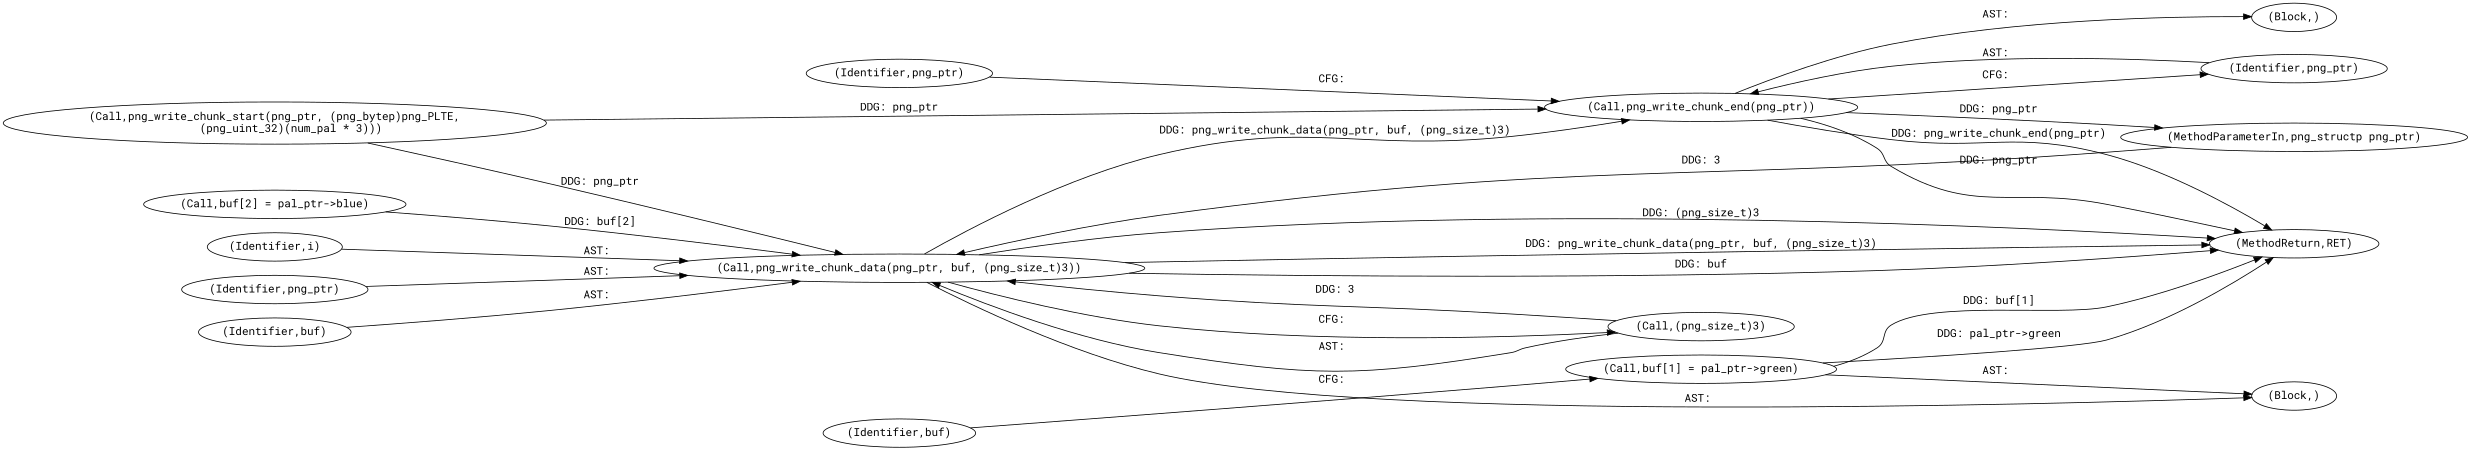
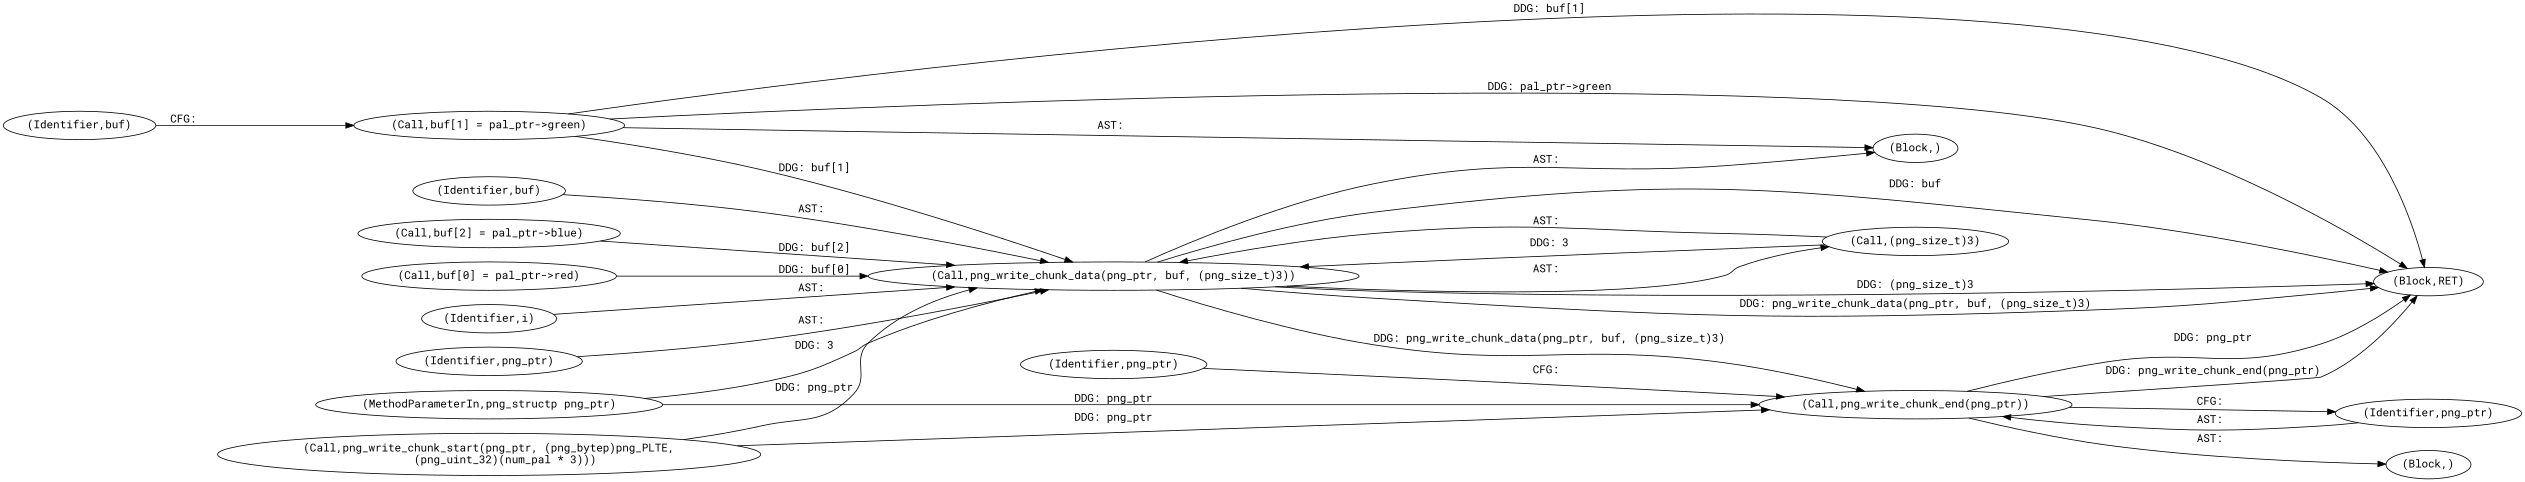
(2000, 119) -> (1207, 405)
none -> (823, 185)
(2294, 244) -> (2428, 282)
none -> (489, 276)
(1335, 320) -> (1549, 269)
